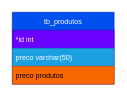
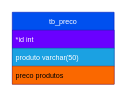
(63, 22) -> (63, 22)
(49, 58) -> (53, 58)
